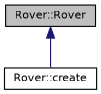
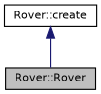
(51, 53) -> (51, 53)
